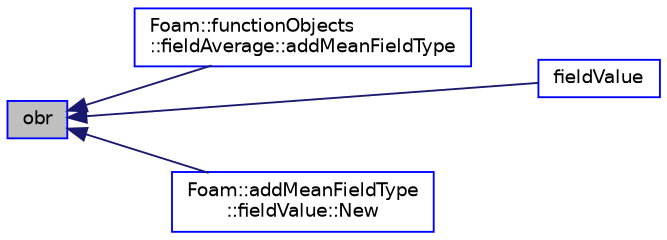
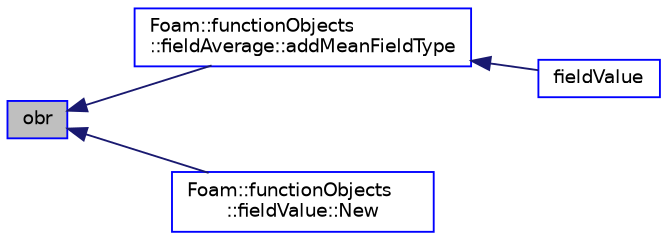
(312, 100) -> (514, 67)
(303, 202) -> (303, 202)
